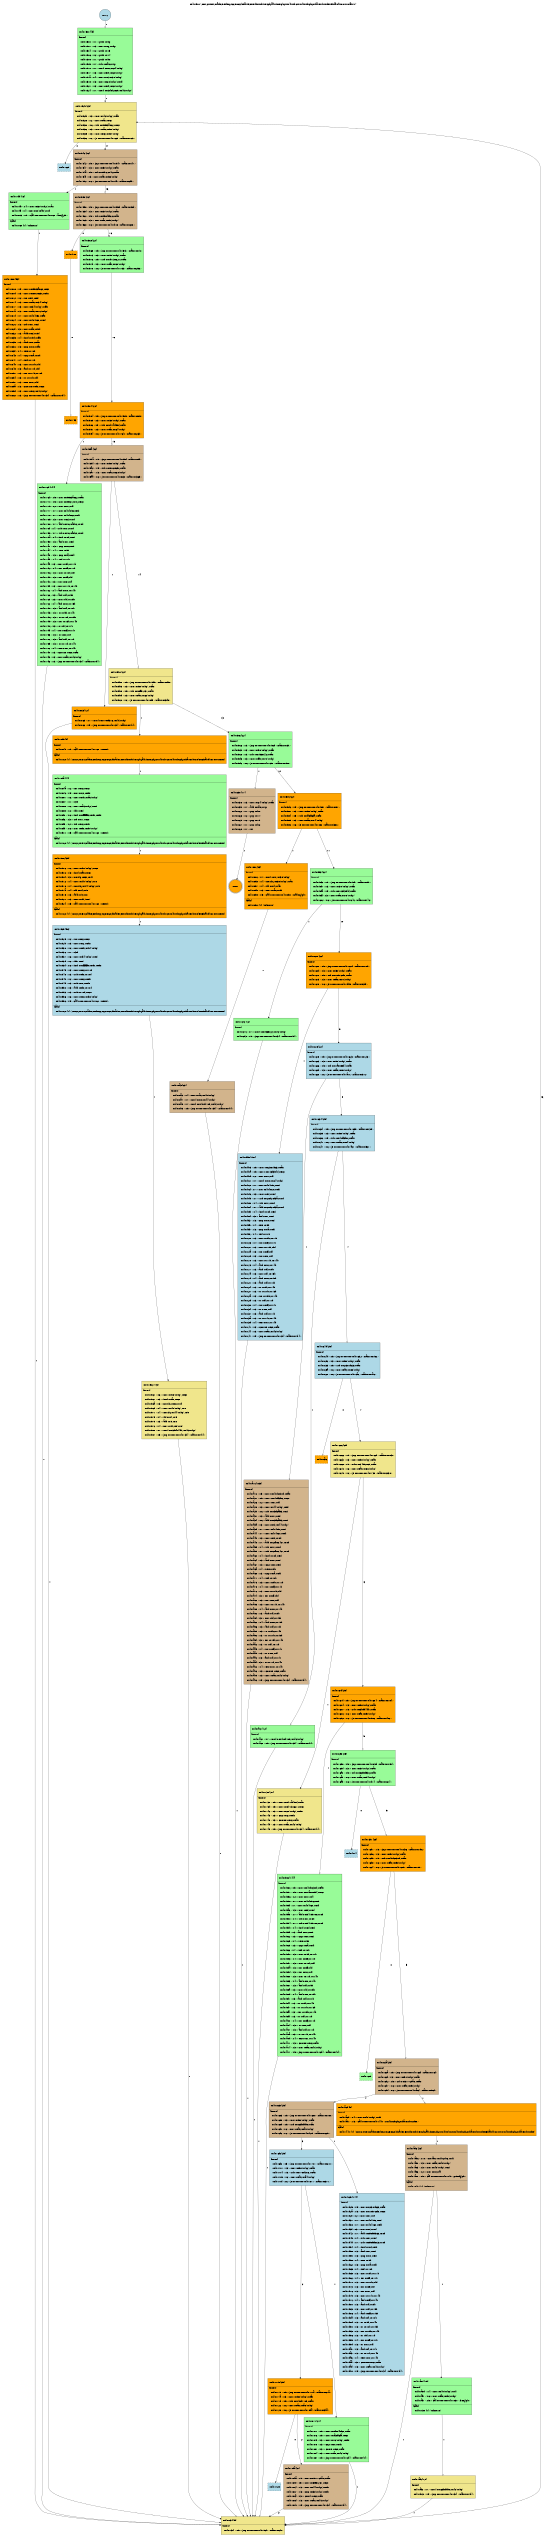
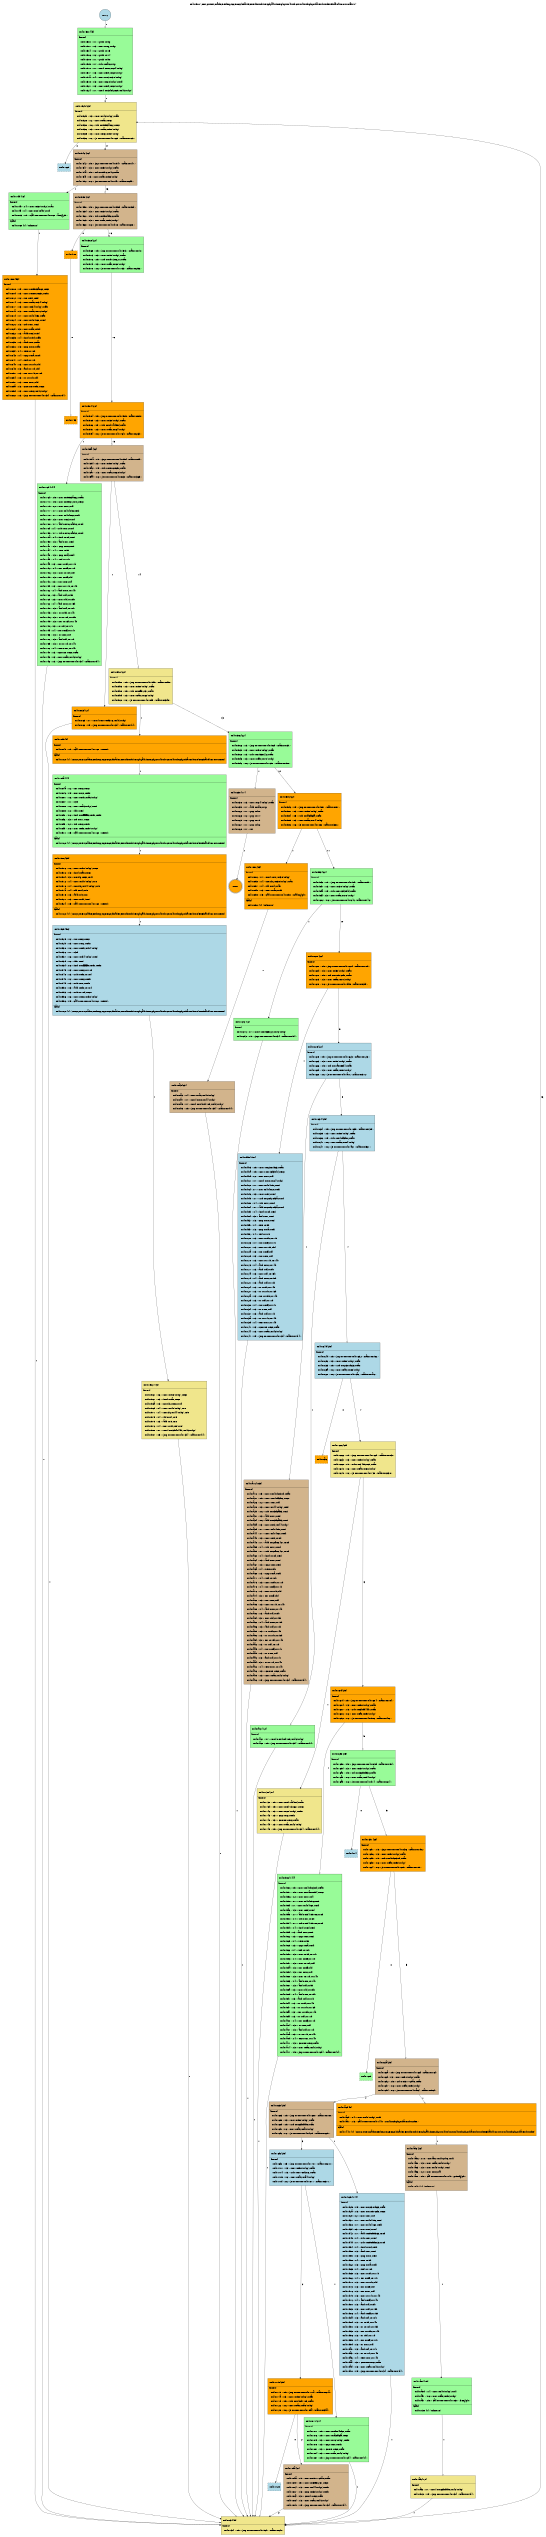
(406, 2397) -> (376, 2481)
